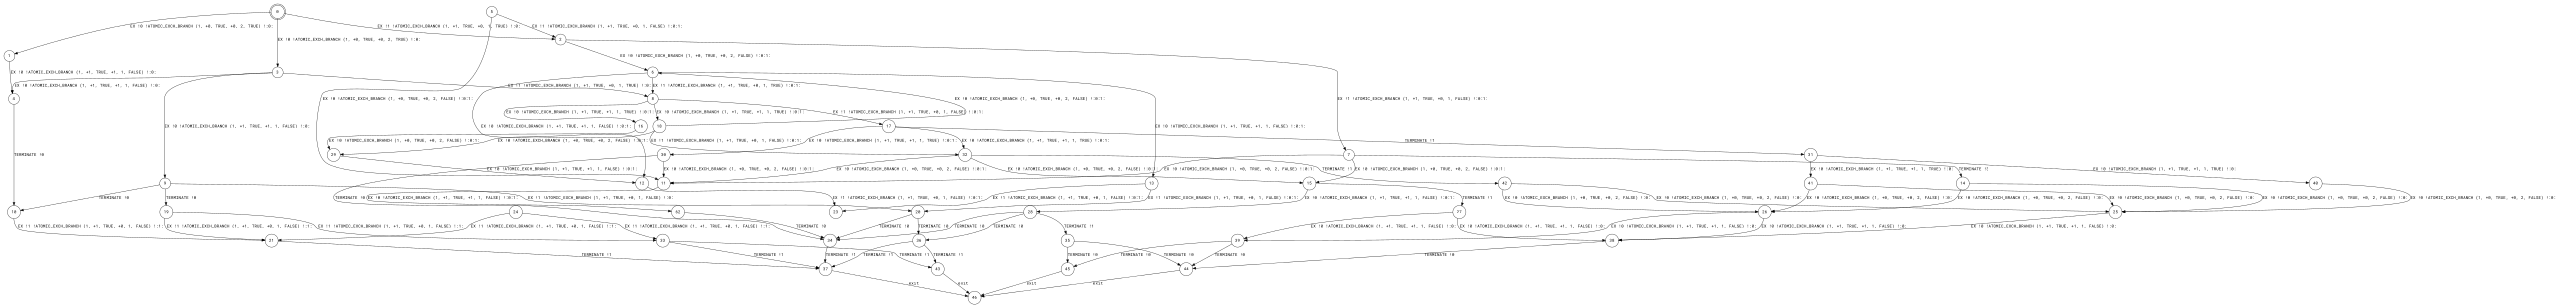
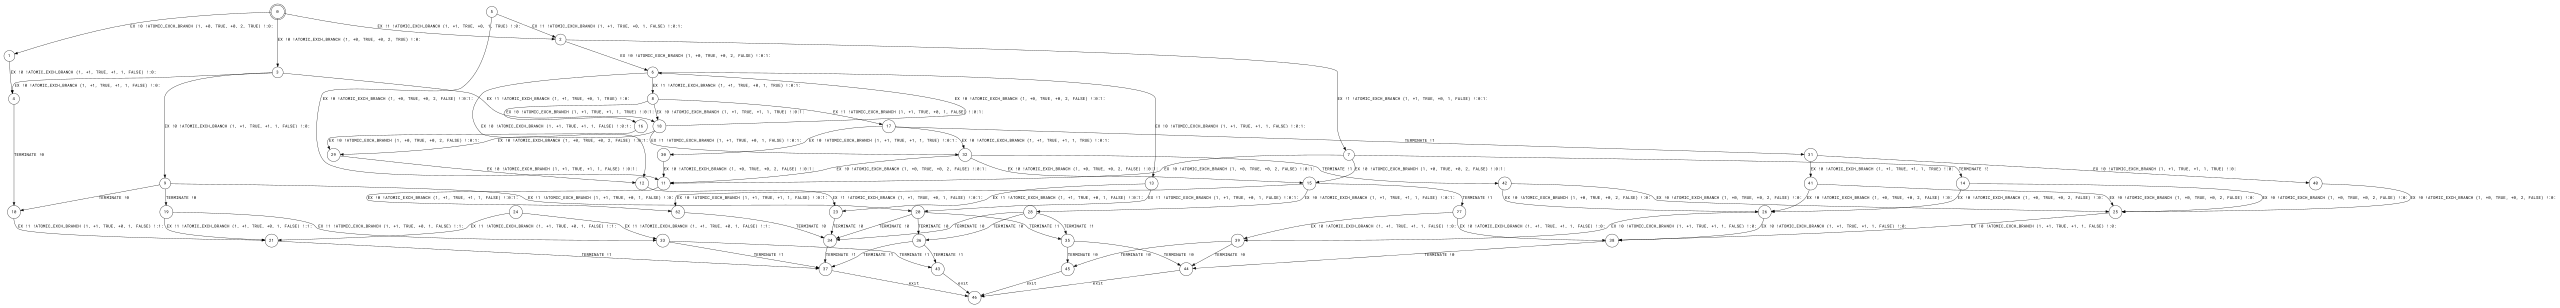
(455, 85) -> (471, 93)
none -> (986, 191)
(414, 205) -> (833, 225)
none -> (993, 218)
